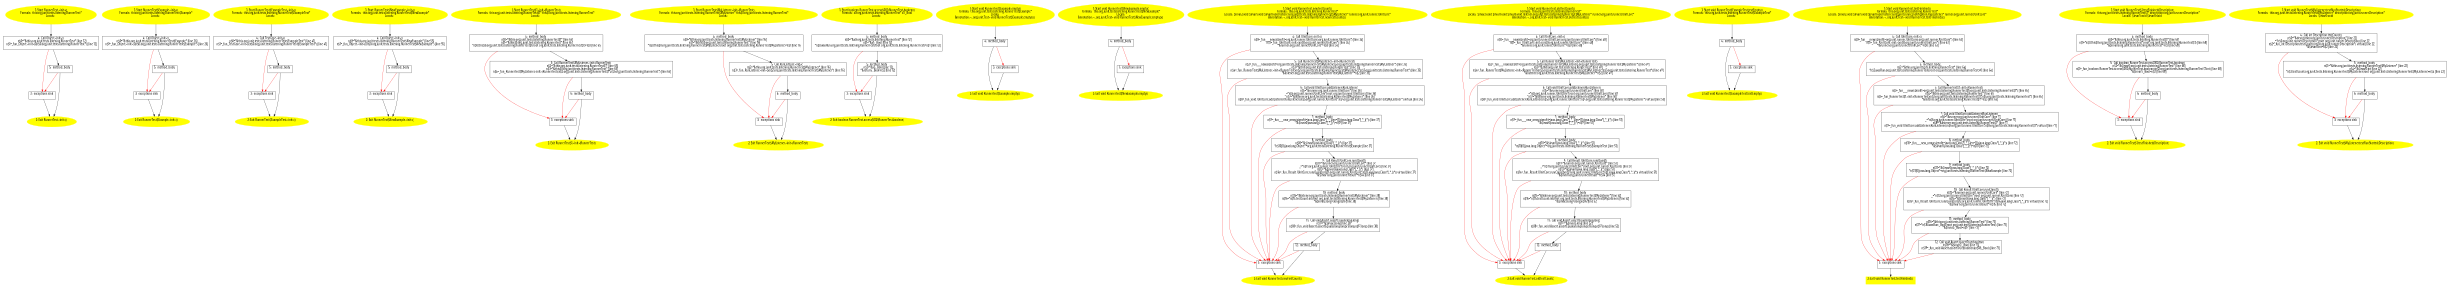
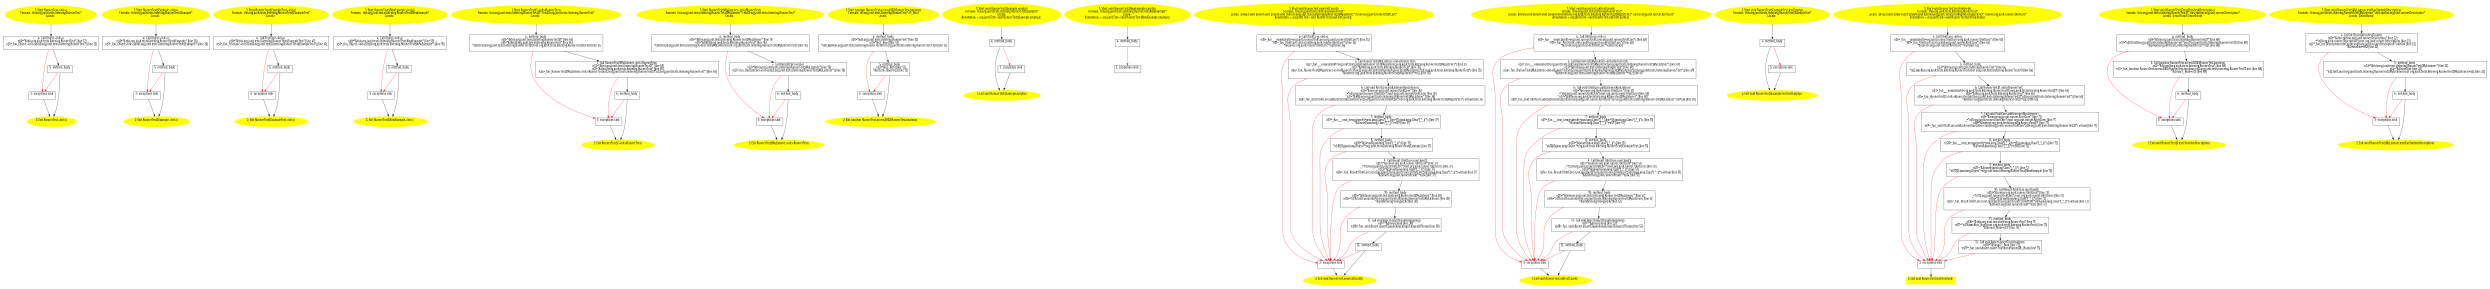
(1121, 95) -> none
